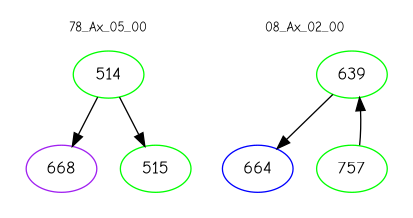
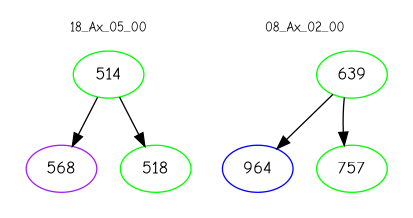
(109, 28) -> (109, 28)
(361, 128) -> (343, 115)
(61, 169) -> (61, 169)
(156, 169) -> (156, 169)
(258, 169) -> (258, 169)
